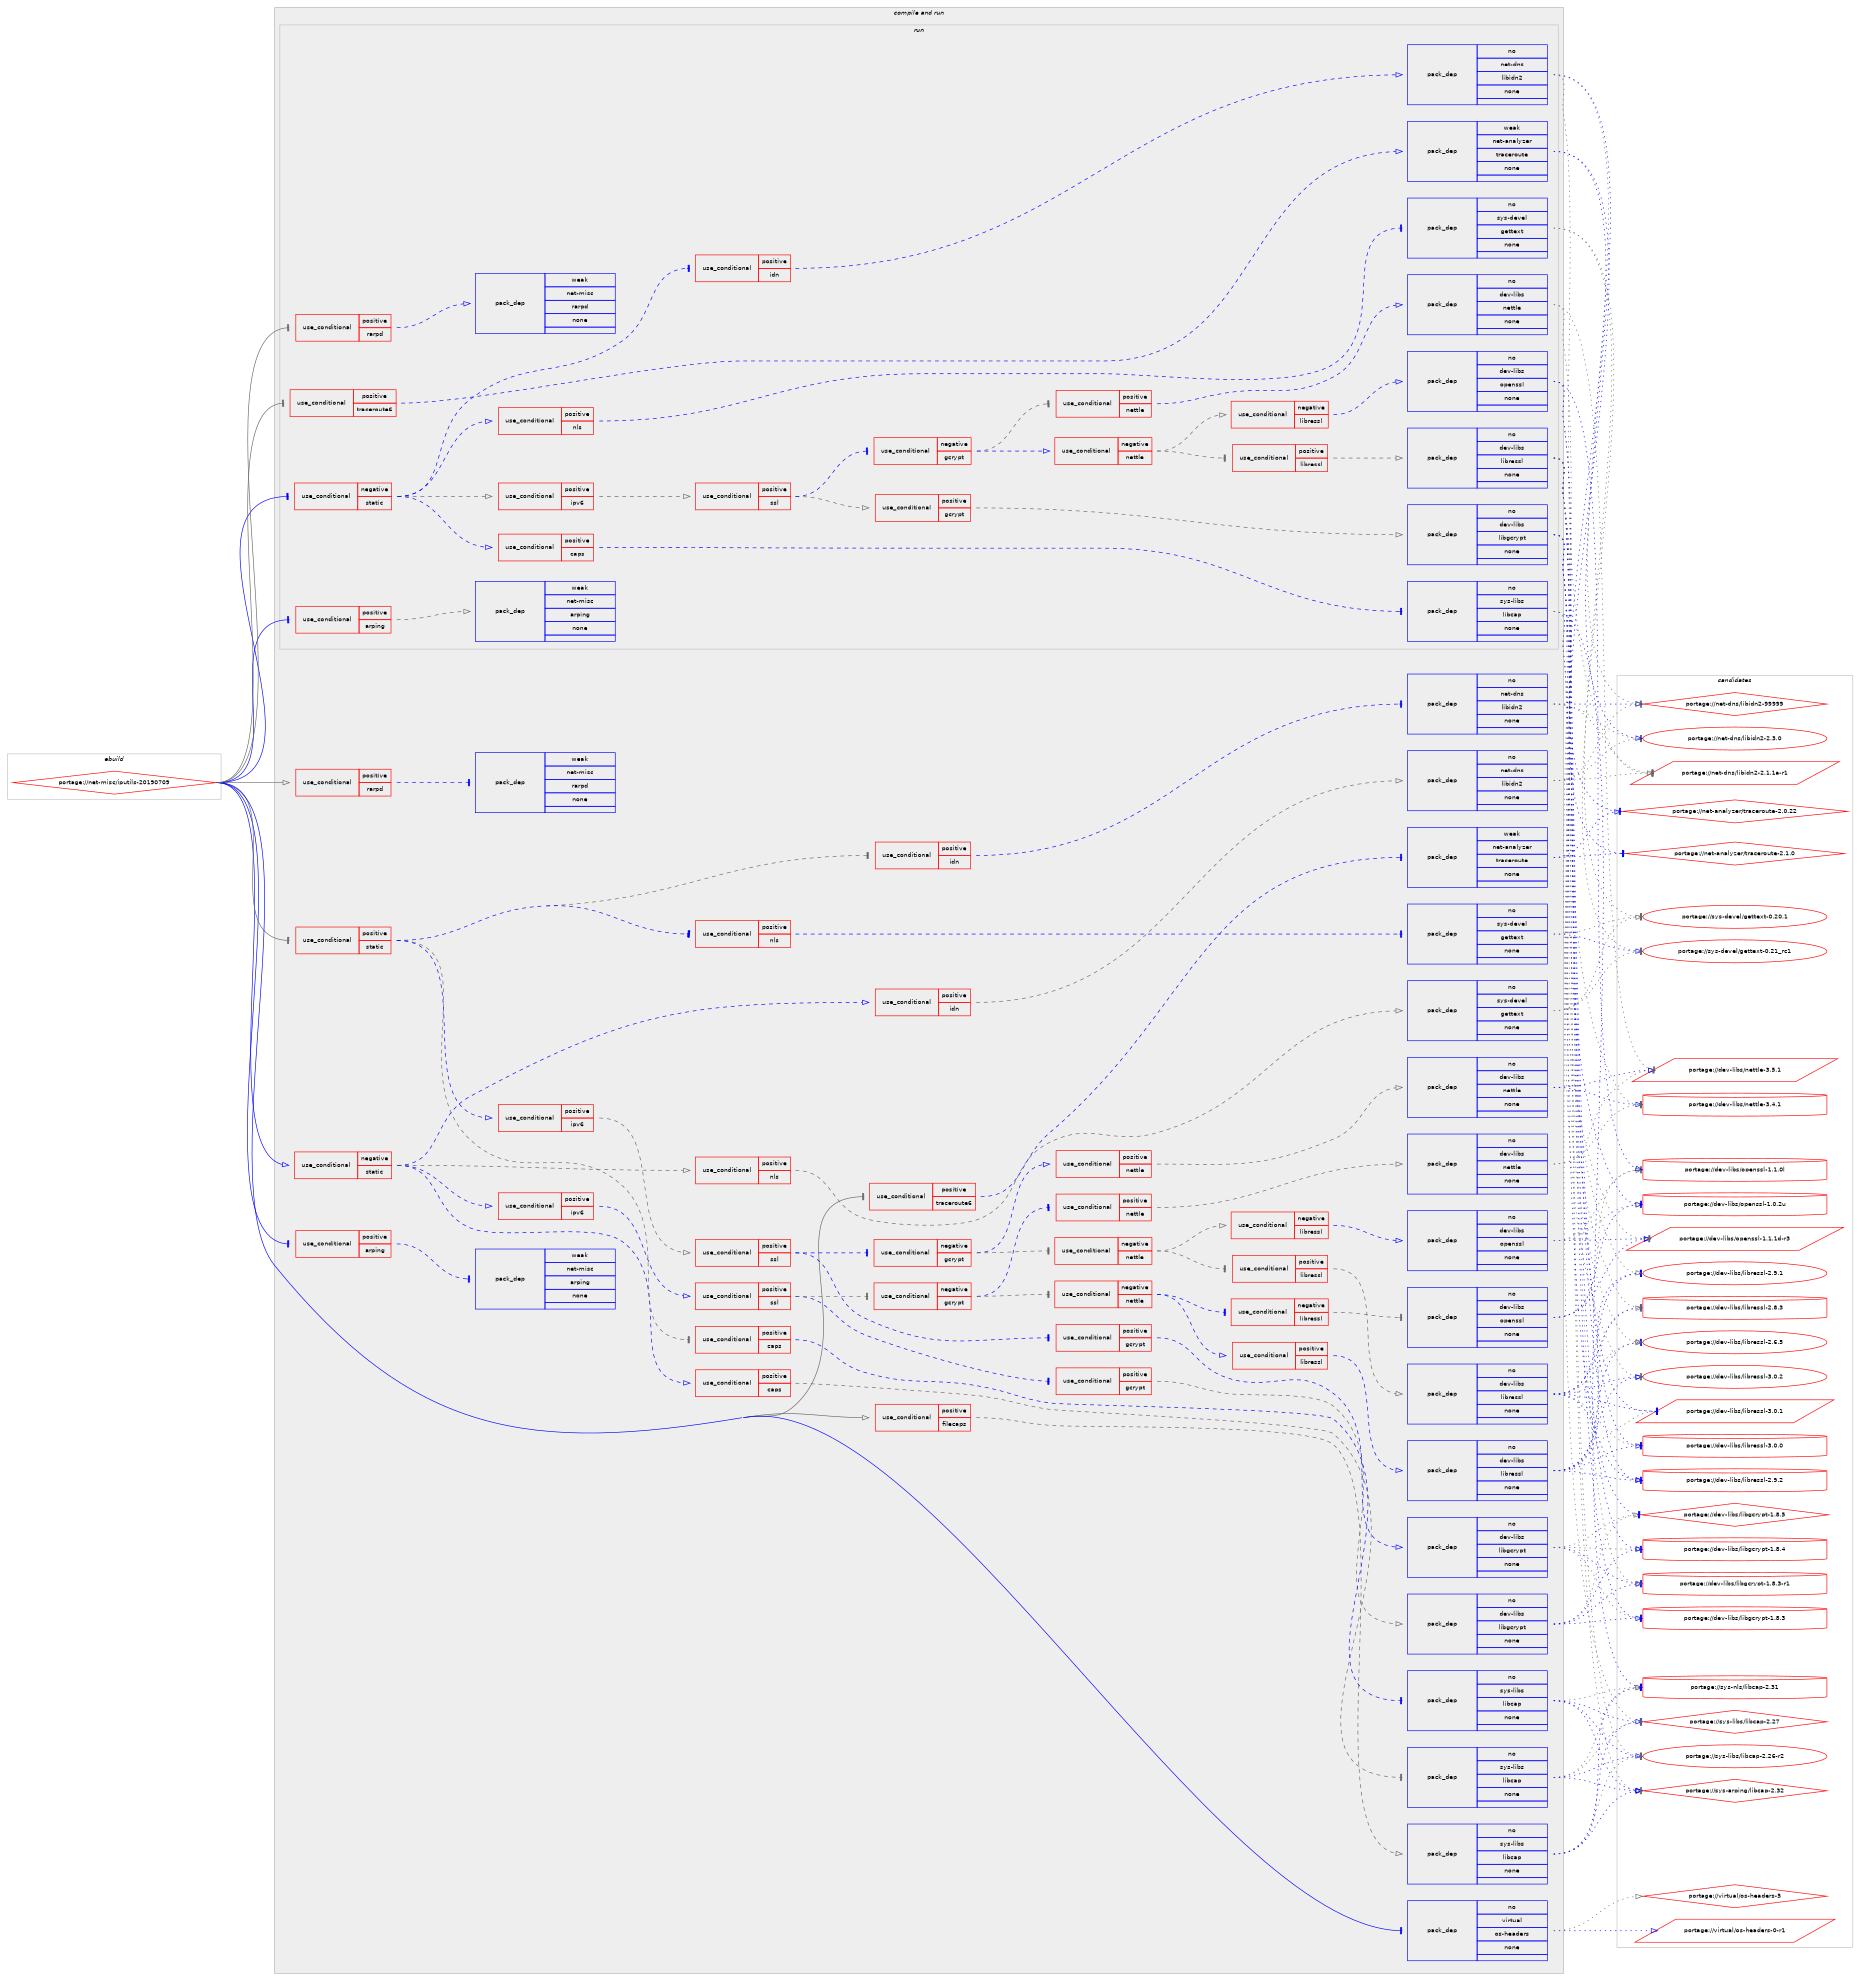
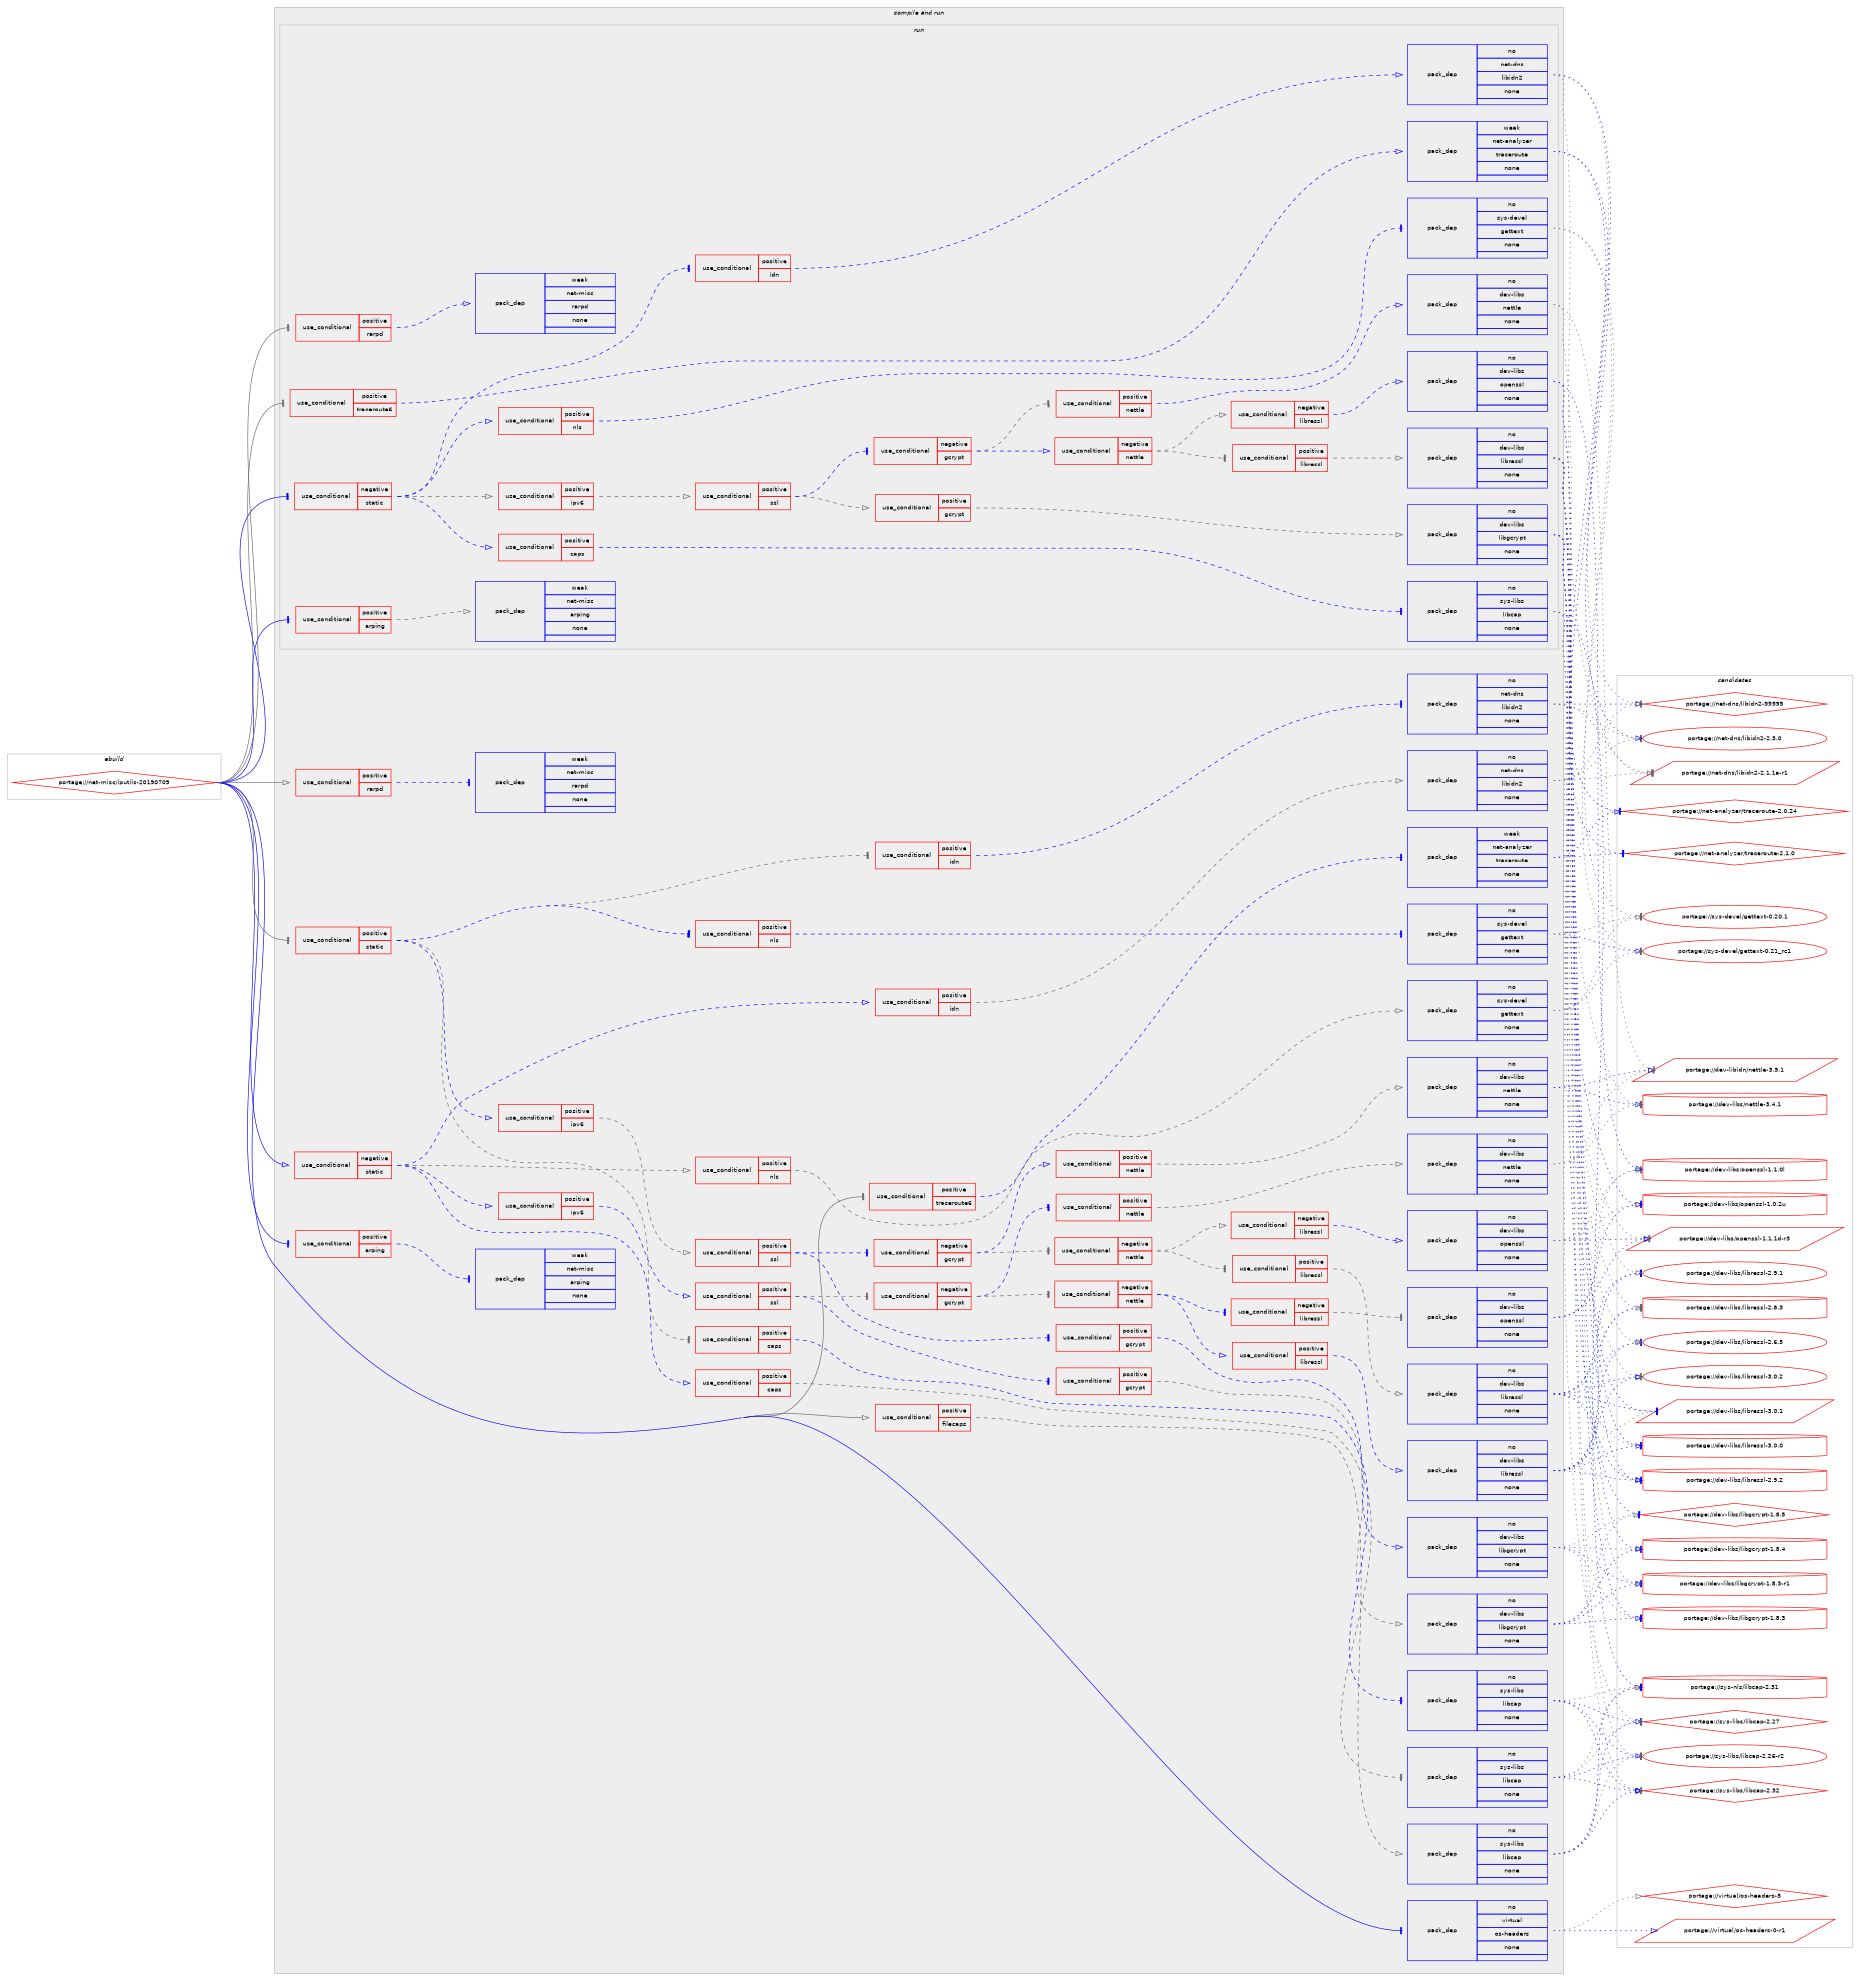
(1735, 811) -> (1735, 811)
(1735, 1070) -> (1735, 1070)
(1735, 1791) -> (1735, 1791)
